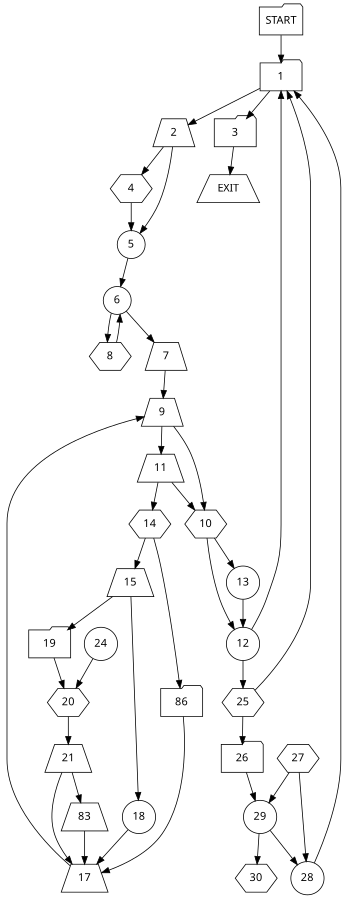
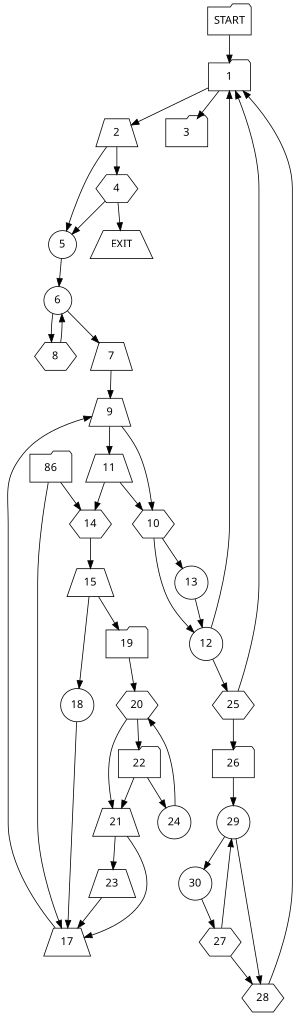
(232, 157) -> (119, 213)
(169, 609) -> (68, 493)
none -> (139, 764)
(85, 817) -> (112, 884)
(256, 878) -> (195, 884)
(307, 878) -> (263, 998)
none -> (206, 910)
